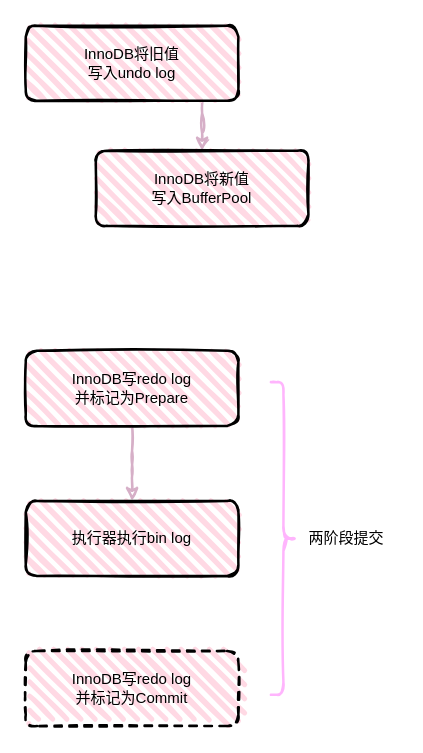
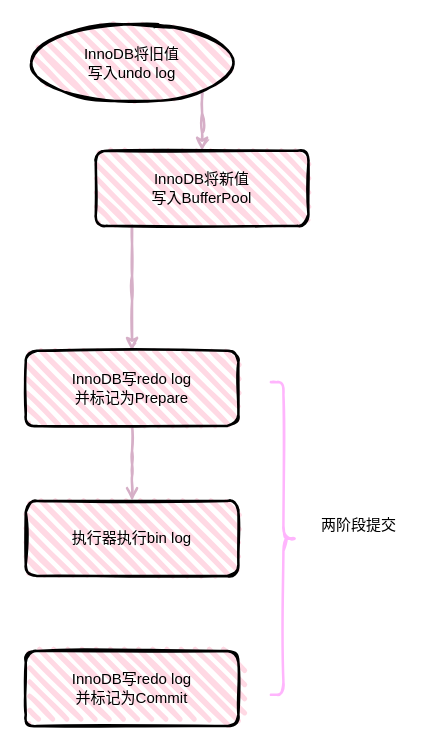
(132, 63) -> (132, 63)
none -> (132, 281)
(132, 488) -> (132, 490)
(346, 538) -> (358, 526)
(132, 688) -> (132, 688)
